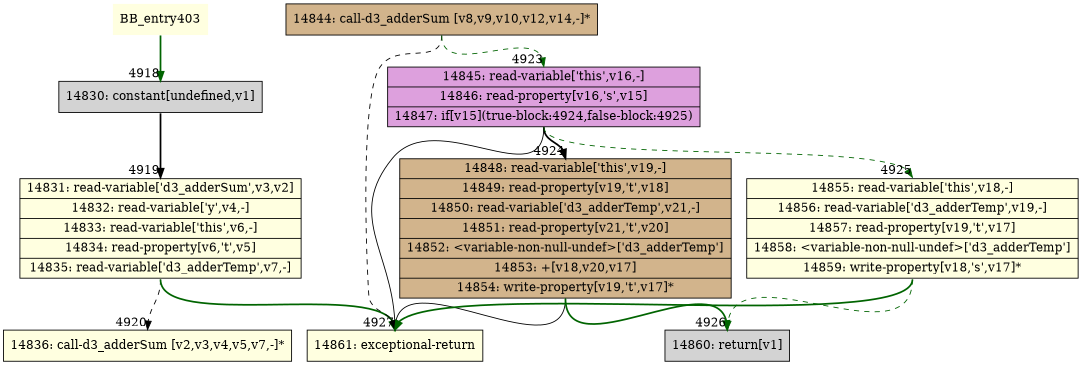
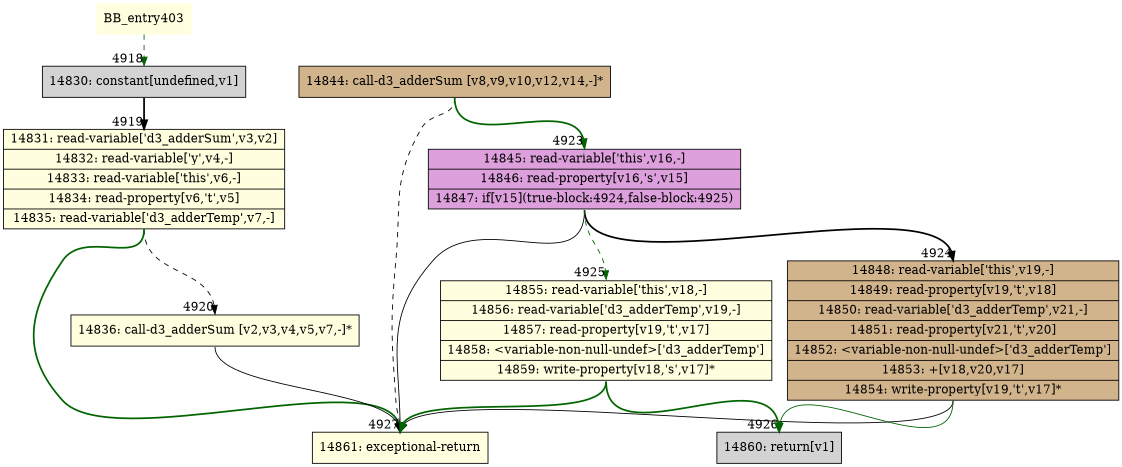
(488, 52) -> (515, 123)
(161, 54) -> (144, 46)
(845, 309) -> (688, 407)
(642, 315) -> (870, 417)
none -> (303, 389)
